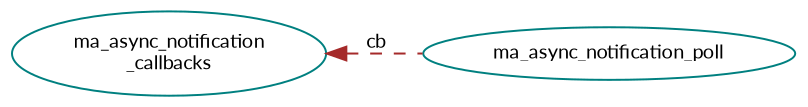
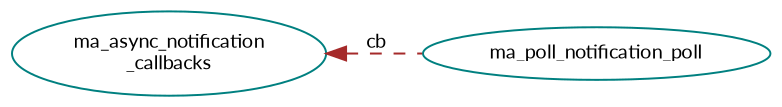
(609, 54) -> (597, 54)
